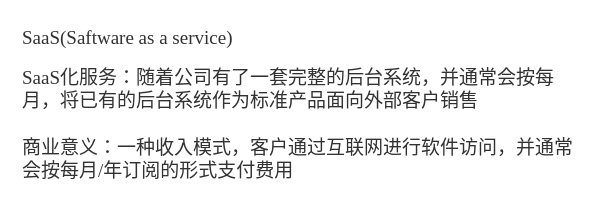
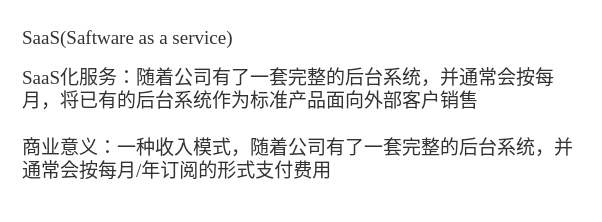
(284, 145) -> (296, 145)
